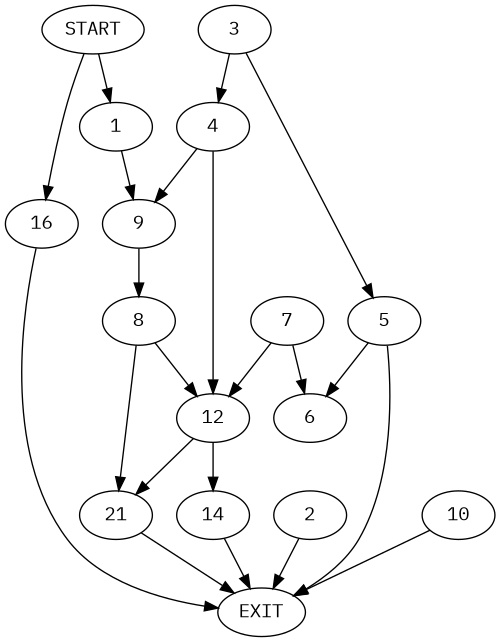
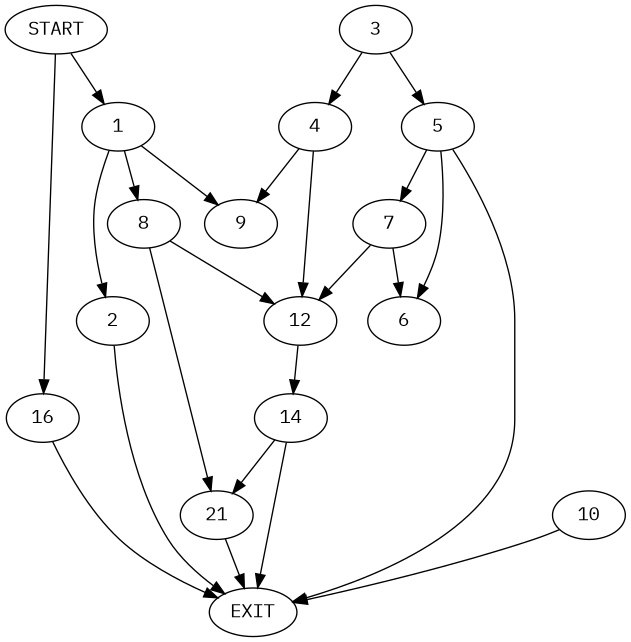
none -> (417, 169)
none -> (94, 216)
(139, 266) -> (129, 169)
(170, 462) -> (258, 461)
